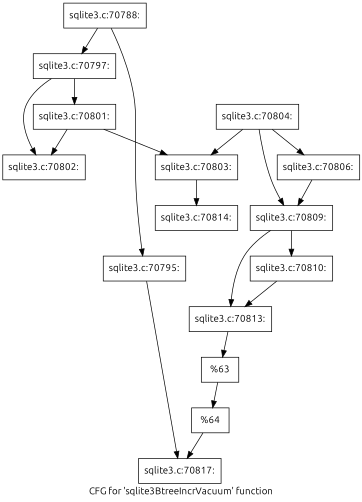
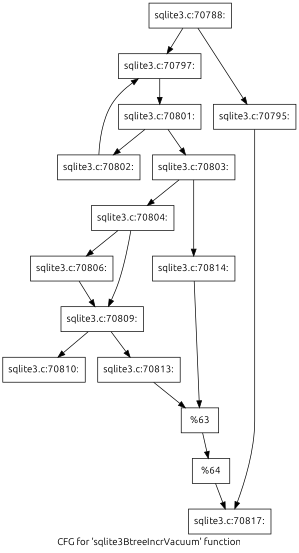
(25, 109) -> (107, 114)
(230, 140) -> (166, 191)
(264, 292) -> none
none -> (197, 341)
